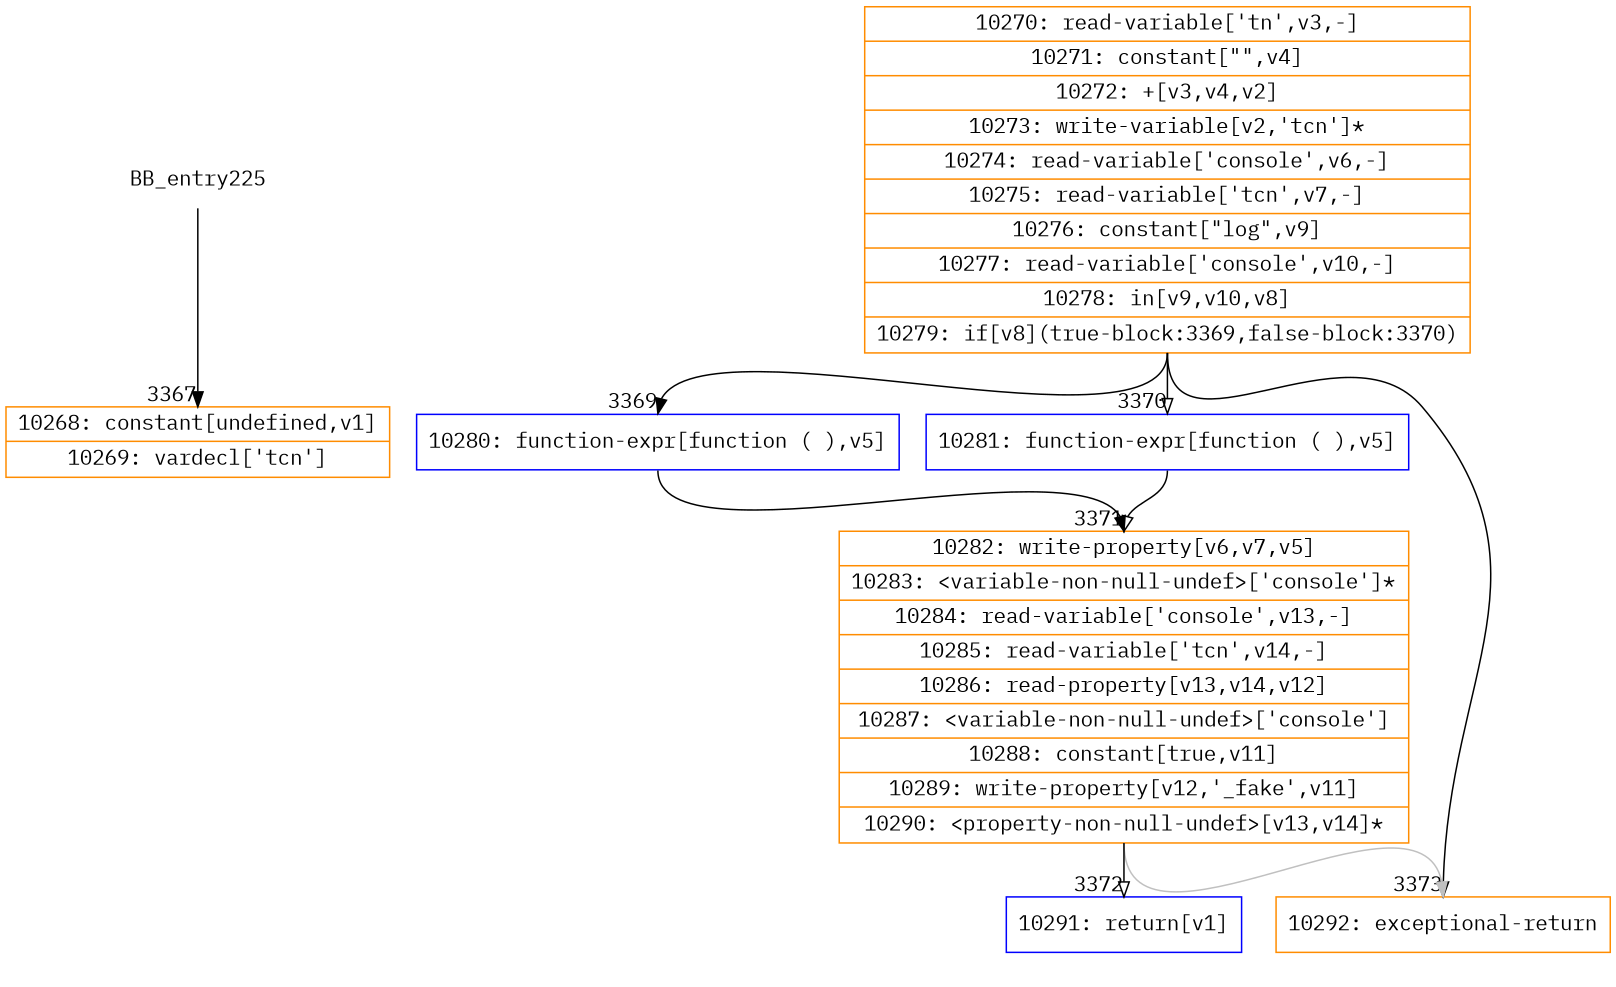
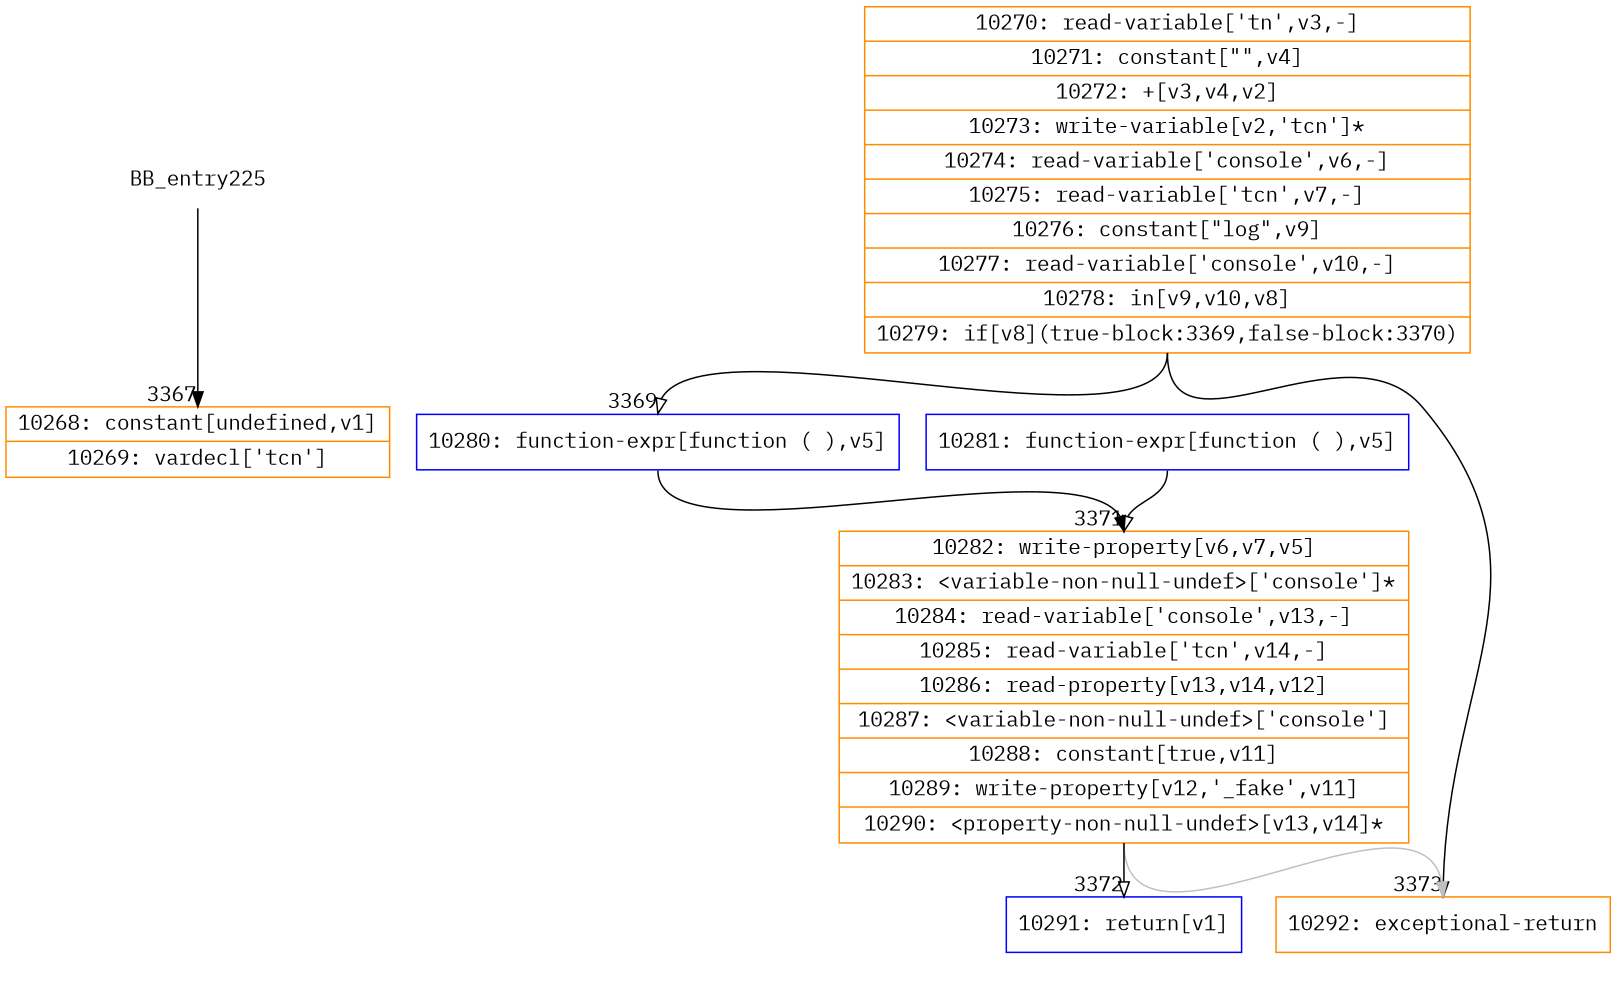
(1167, 376) -> none
(920, 384) -> (920, 384)
